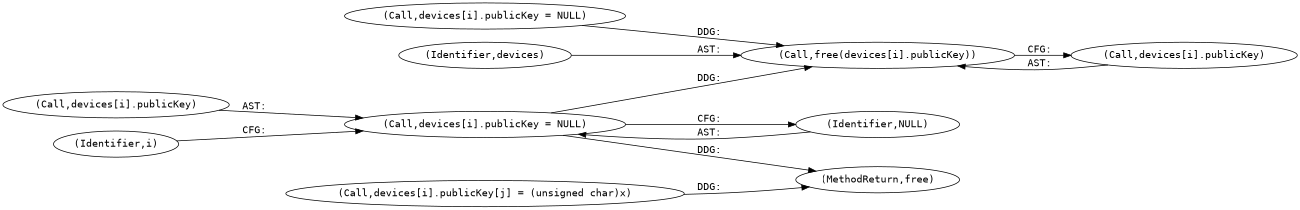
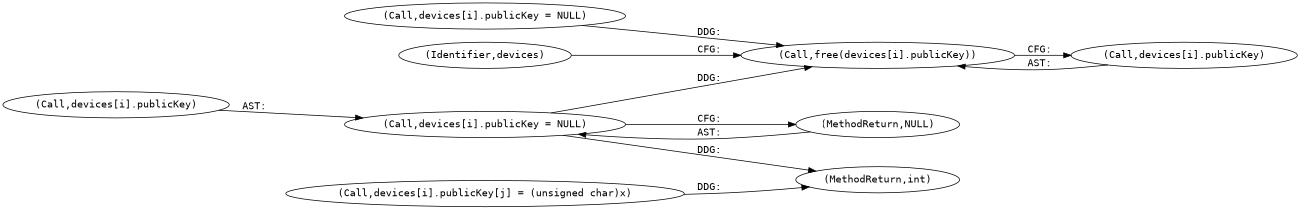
(713, 50) -> (713, 50)
(878, 124) -> (878, 124)
(116, 144) -> none
(878, 180) -> (878, 180)
